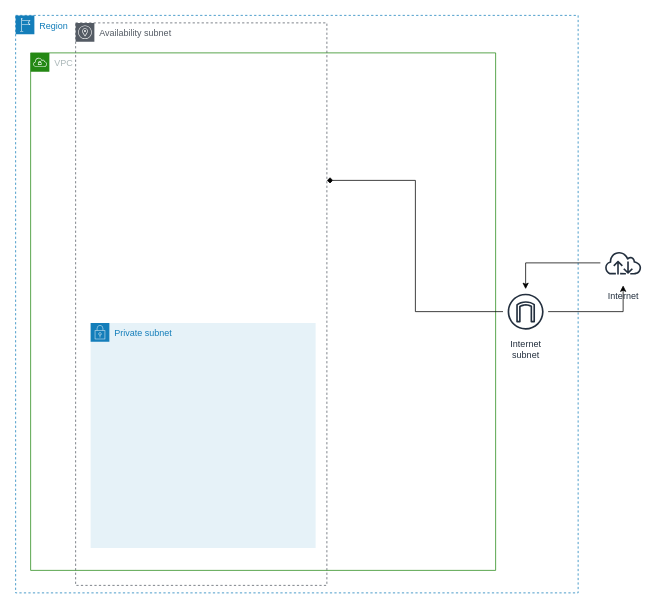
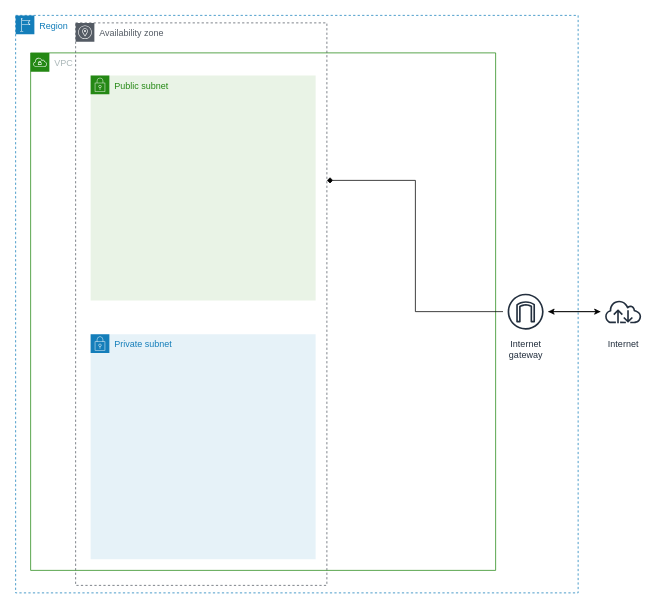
(140, 34) -> (135, 34)
none -> (203, 188)
(623, 263) -> (623, 312)
(526, 350) -> (526, 350)
(203, 435) -> (203, 447)
